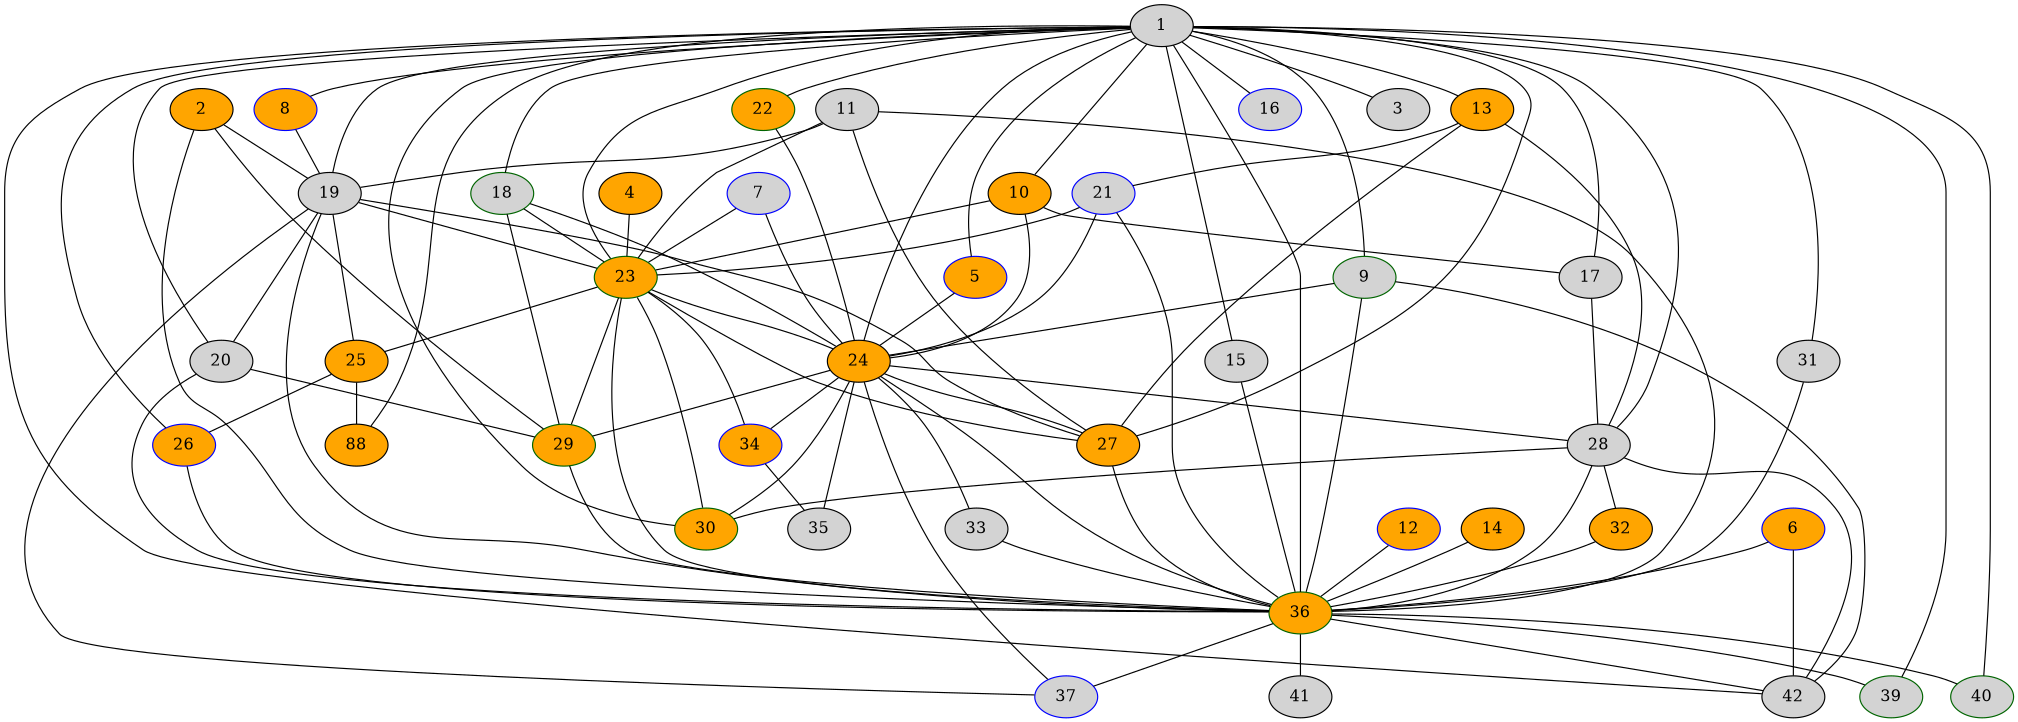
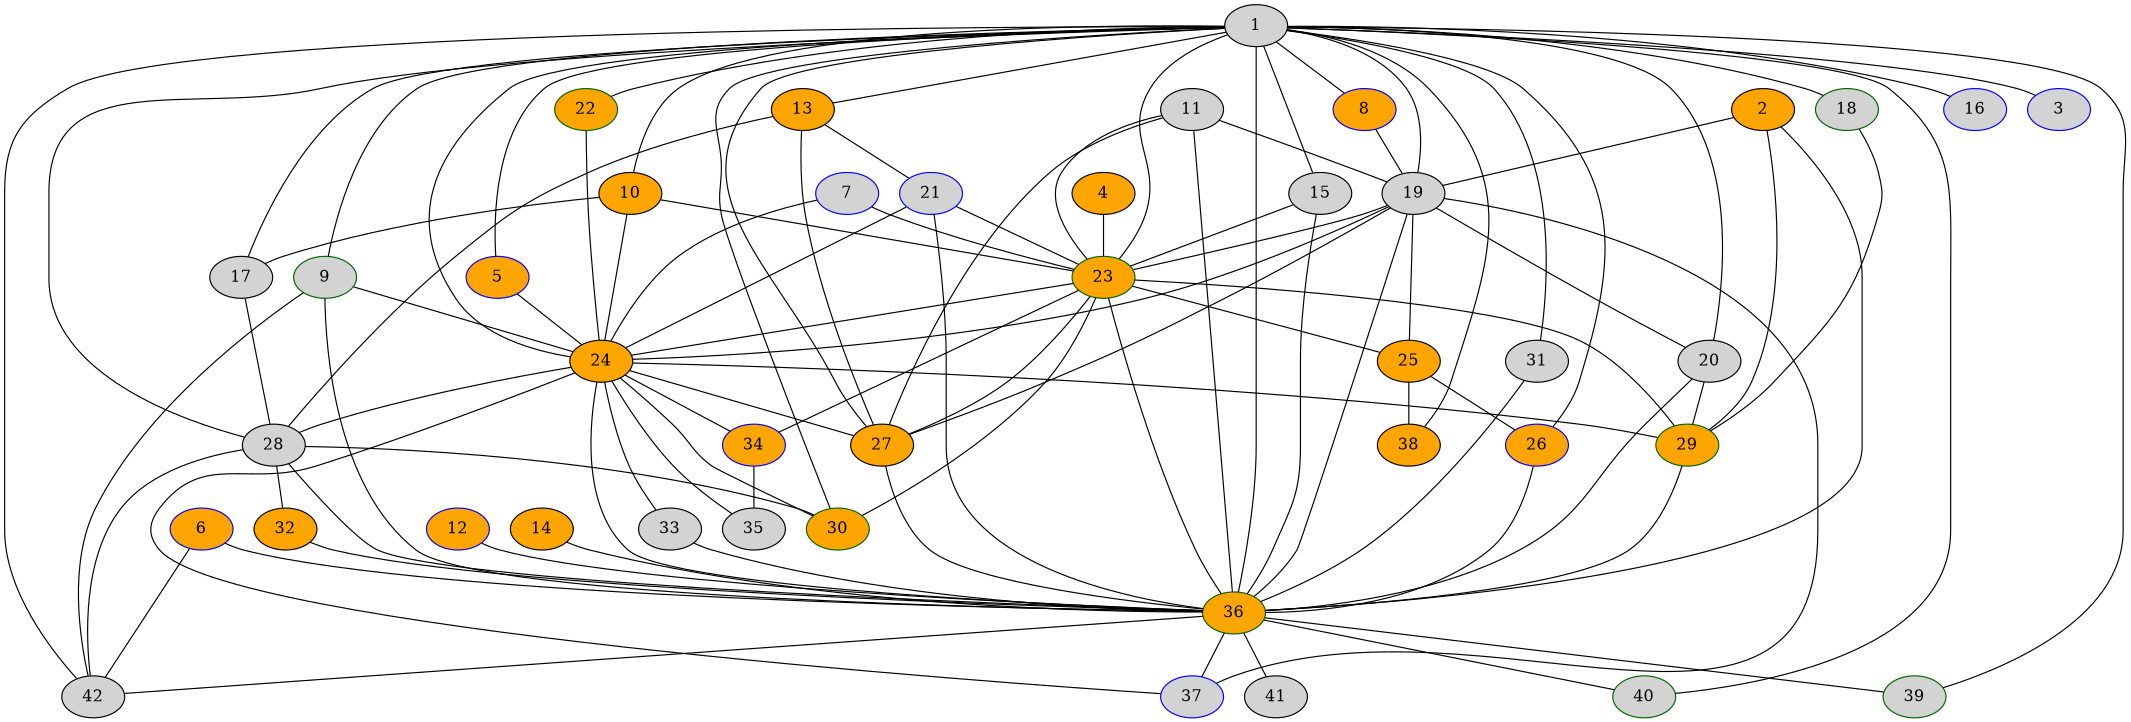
(1398, 110) -> (2059, 110)
(578, 245) -> (1212, 235)
(718, 281) -> (1039, 320)
(357, 445) -> (1409, 445)
